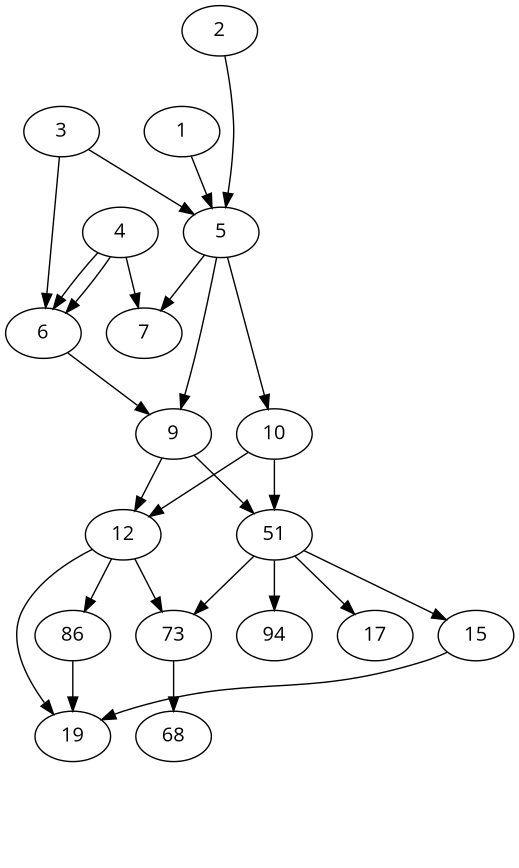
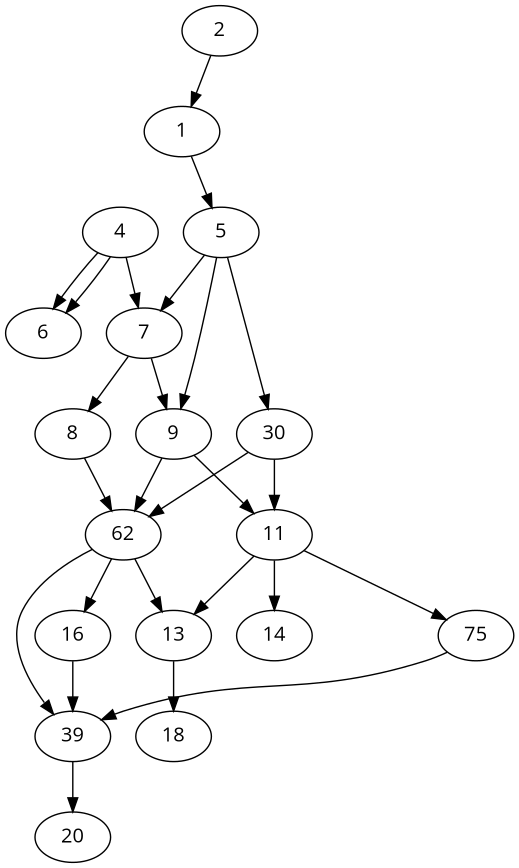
(234, 124) -> (204, 74)
(62, 132) -> none
(103, 379) -> (157, 377)
none -> (73, 434)
(274, 434) -> (274, 434)
(123, 535) -> (123, 535)
(274, 535) -> (274, 535)
(73, 636) -> (73, 636)
(174, 636) -> (174, 636)
(274, 636) -> (274, 636)
(375, 636) -> none
(476, 636) -> (476, 636)
(73, 736) -> (73, 736)
(174, 736) -> (174, 736)
none -> (73, 837)
